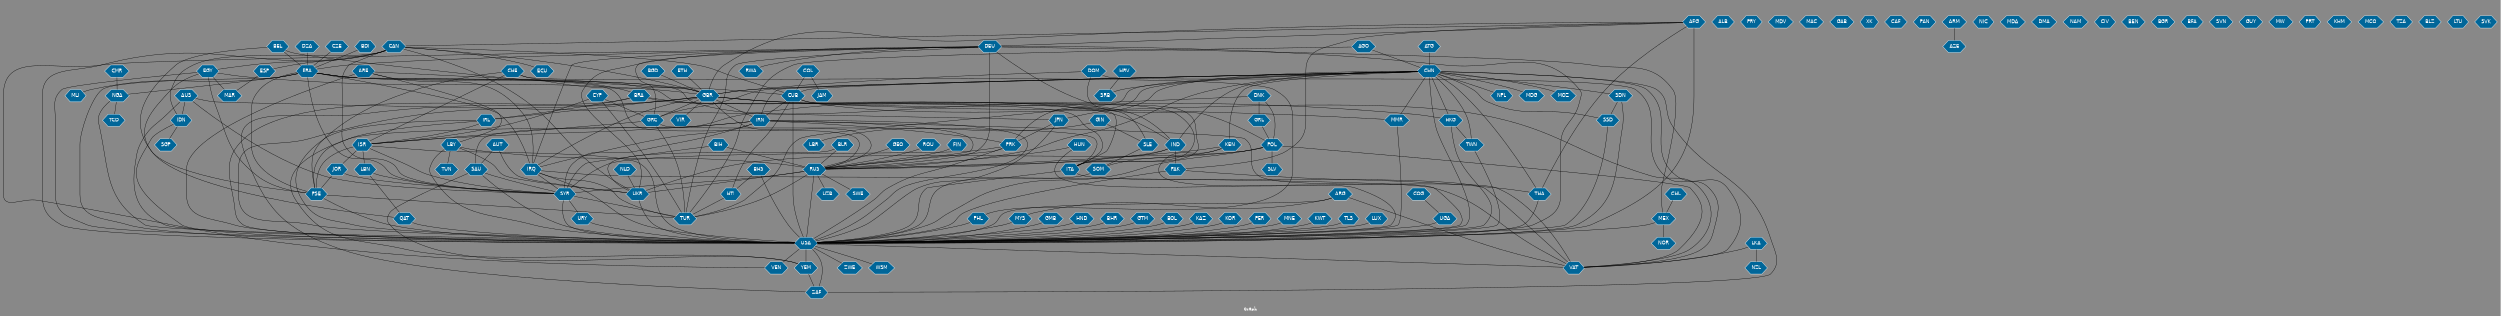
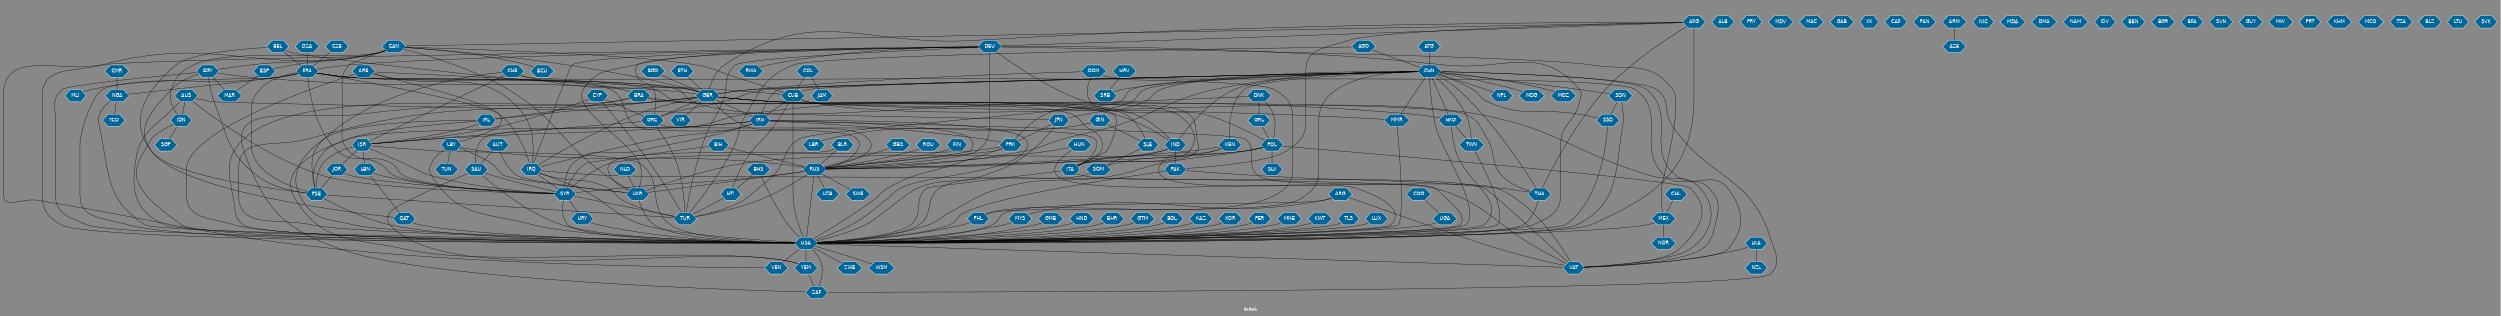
(365, 47) -> none
none -> (1145, 103)
none -> (1298, 200)
